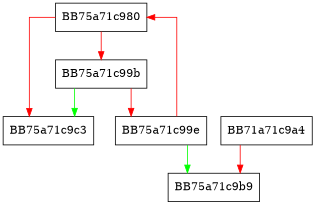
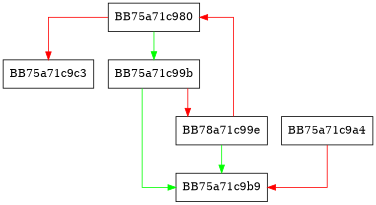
(101, 42) -> (154, 42)
(75, 98) -> (142, 151)
(161, 131) -> (222, 131)
(267, 131) -> (327, 131)
